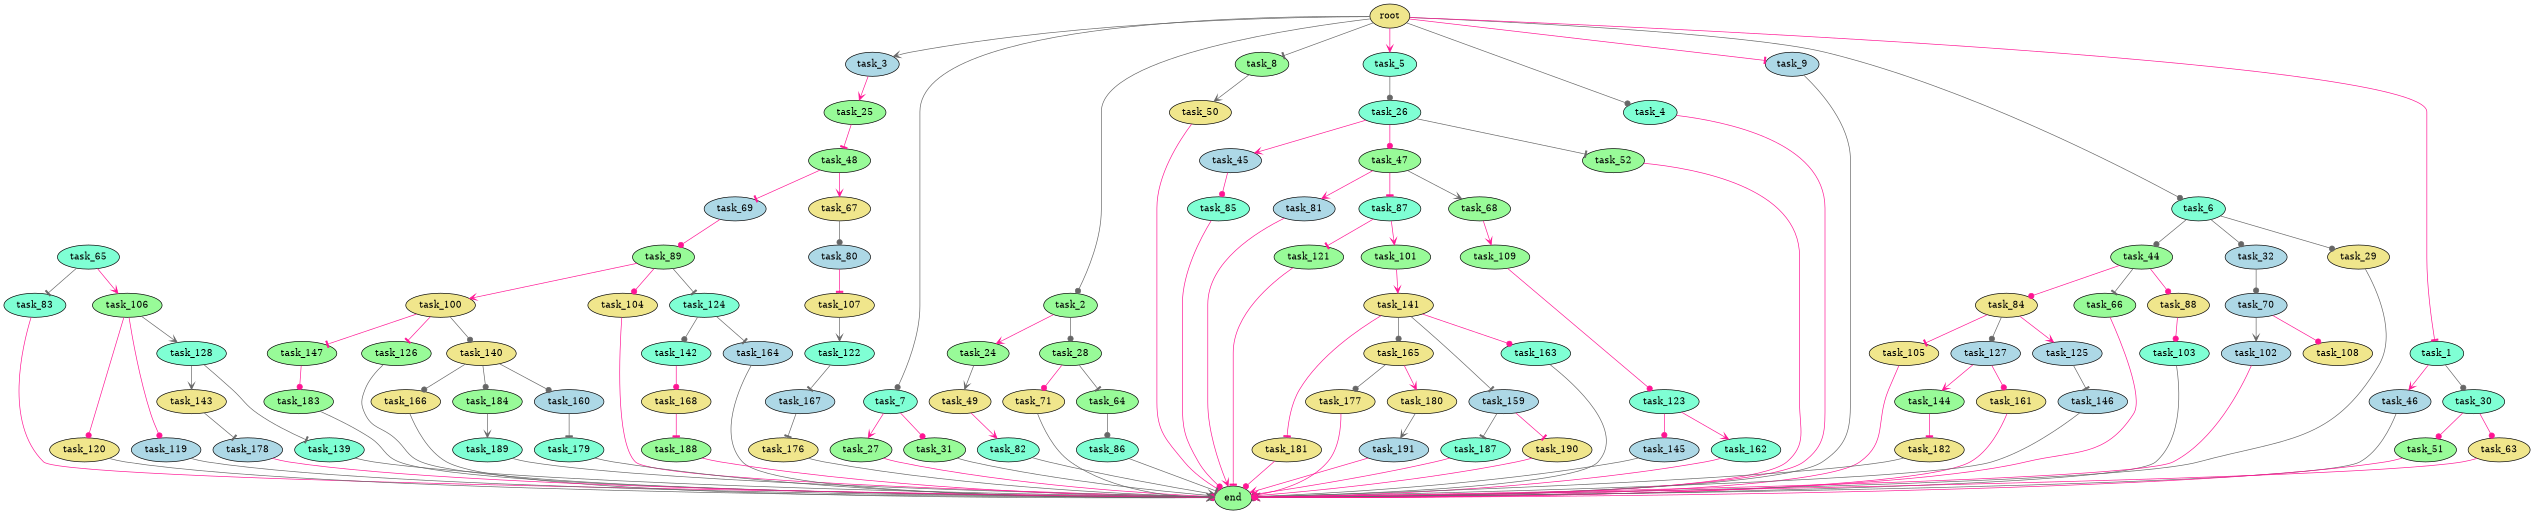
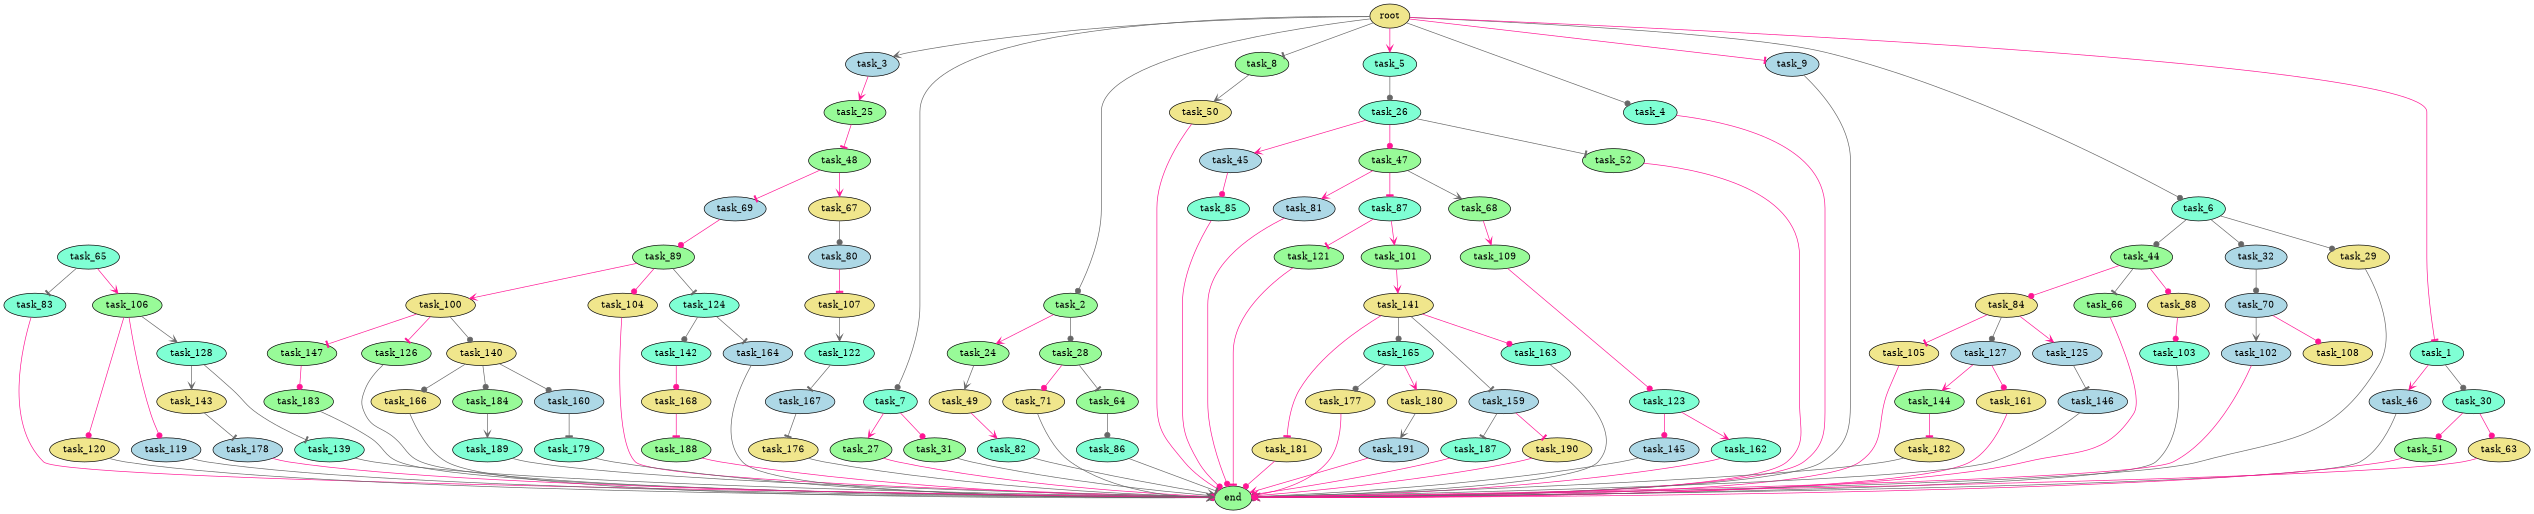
(1208, 333) -> (1208, 333)
(1399, 353) -> (1399, 353)
